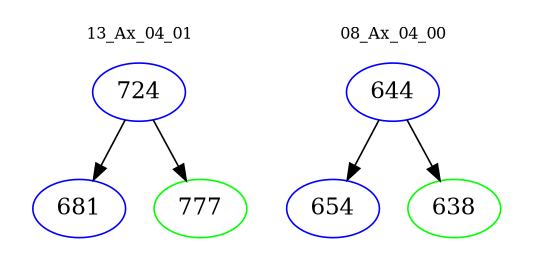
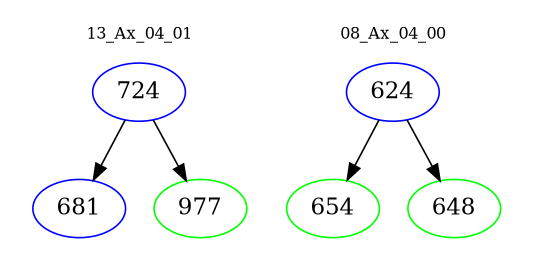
(393, 92) -> (393, 92)
(200, 209) -> (200, 209)
(333, 209) -> (333, 209)
(454, 209) -> (454, 209)
